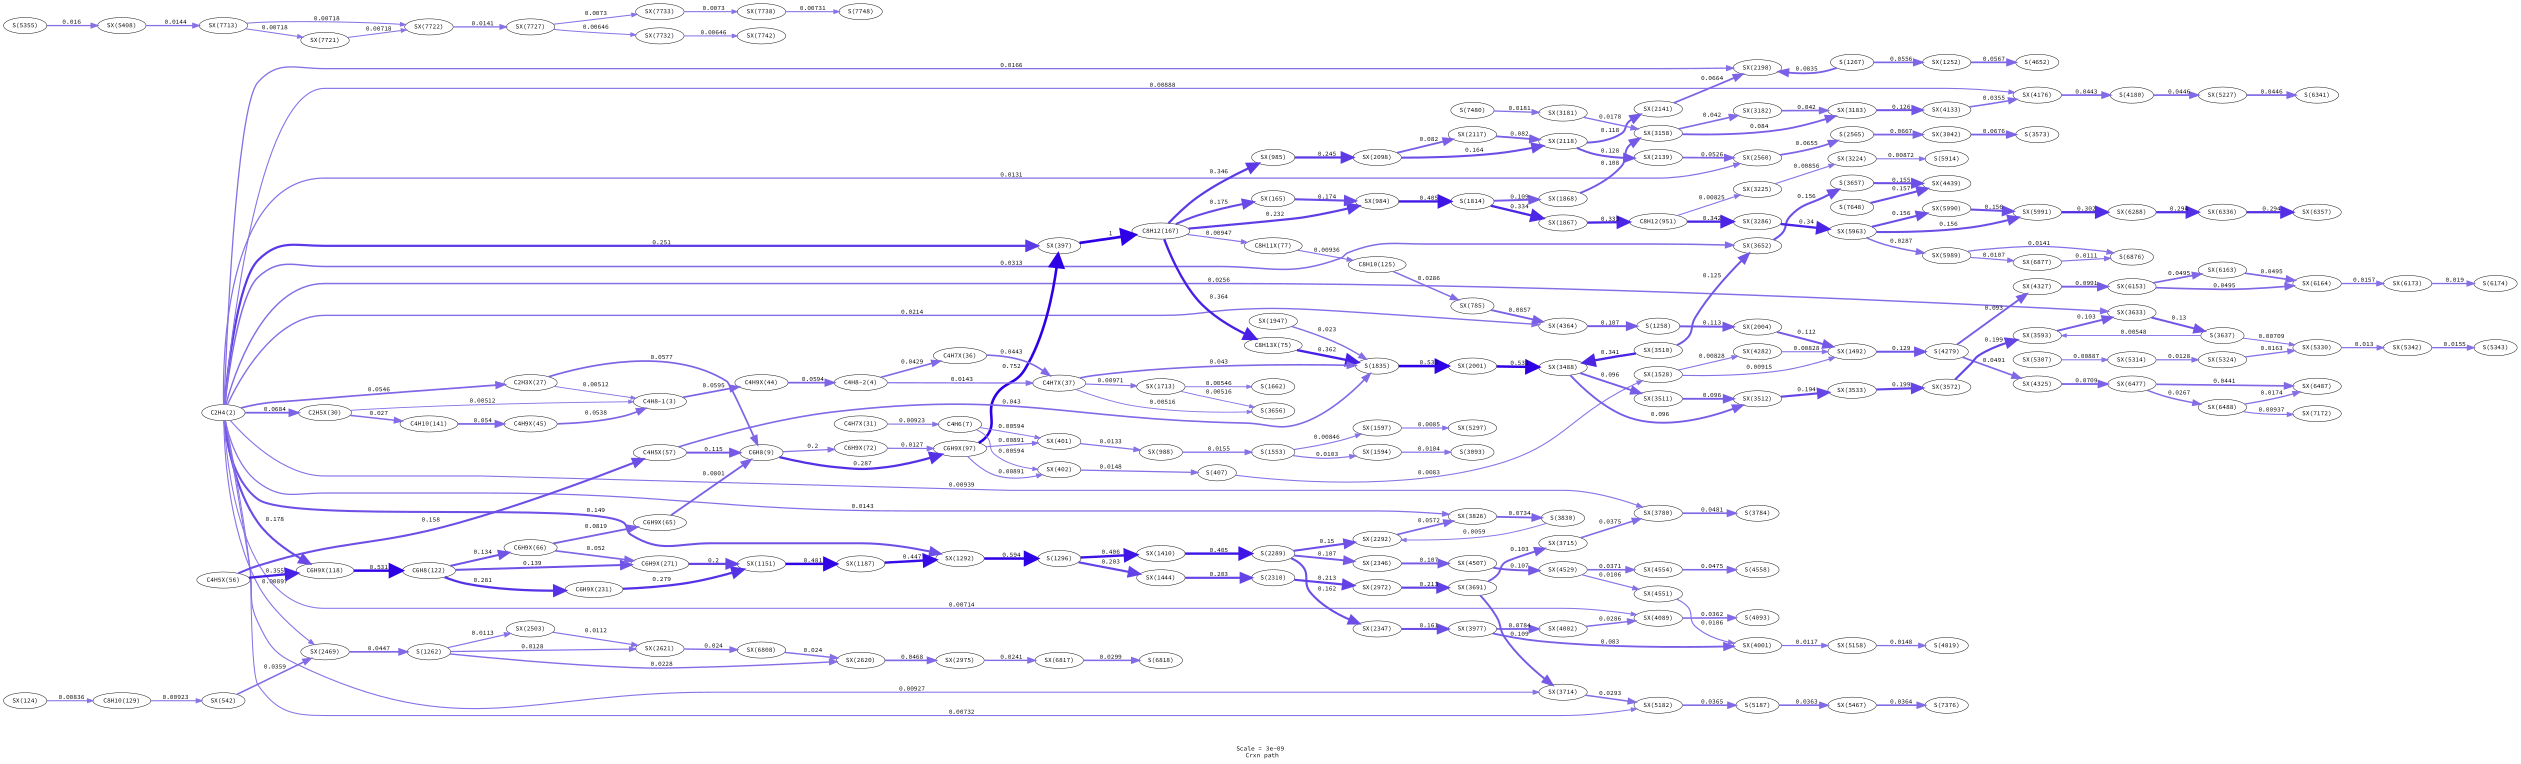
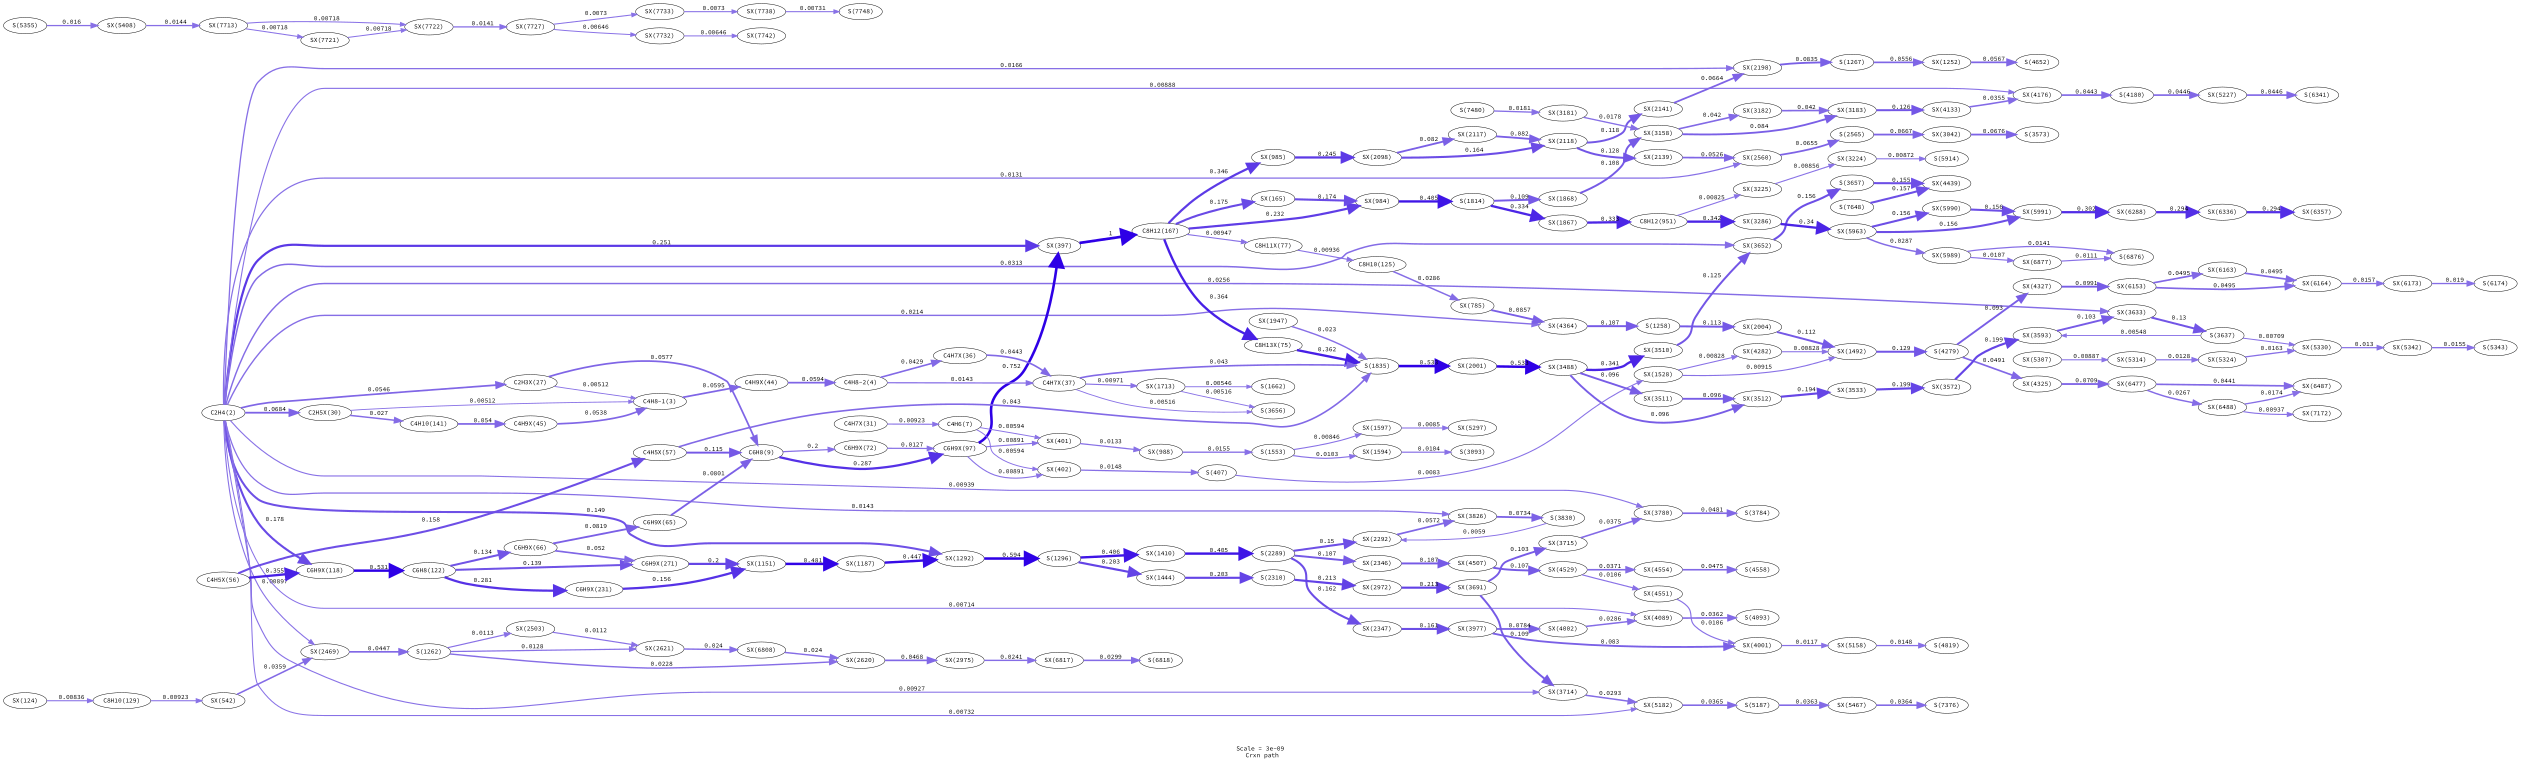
(1813, 73) -> (1801, 63)
(1615, 357) -> (1610, 369)
(660, 579) -> (660, 579)
